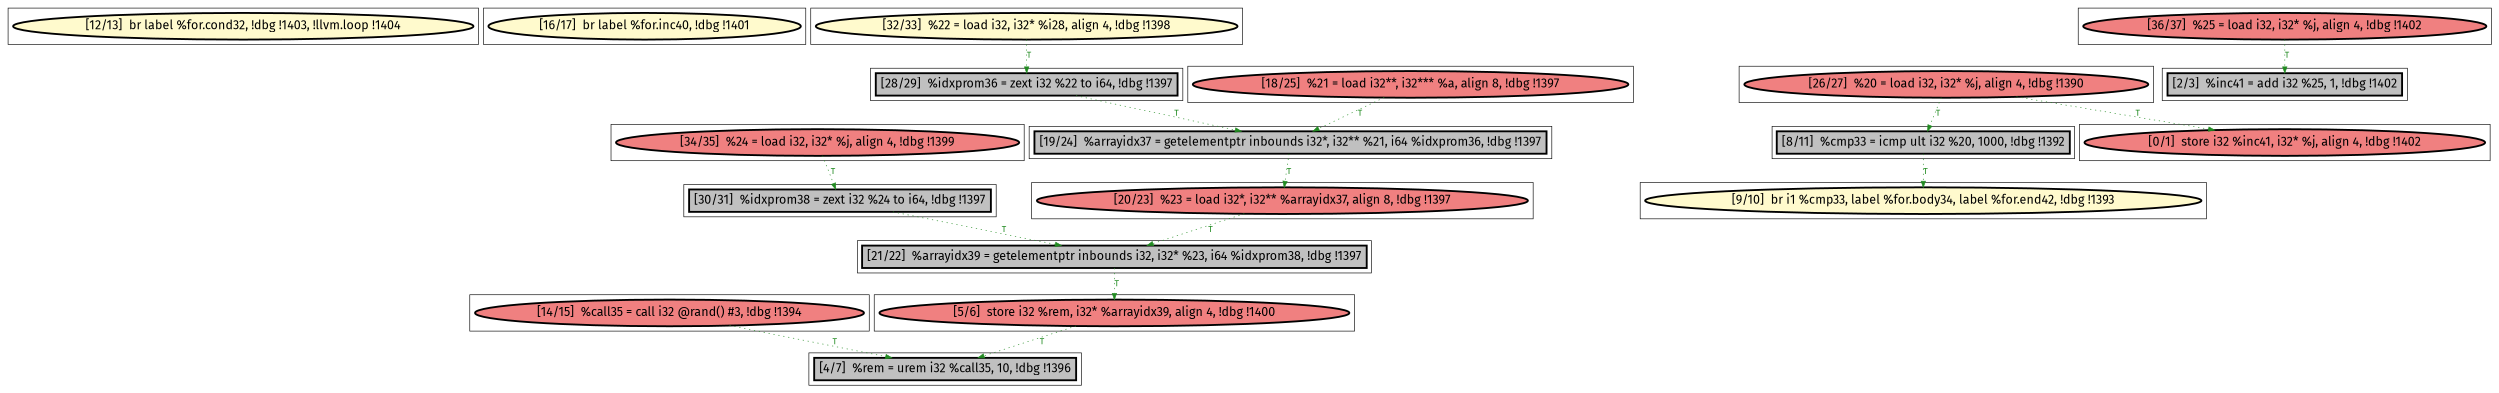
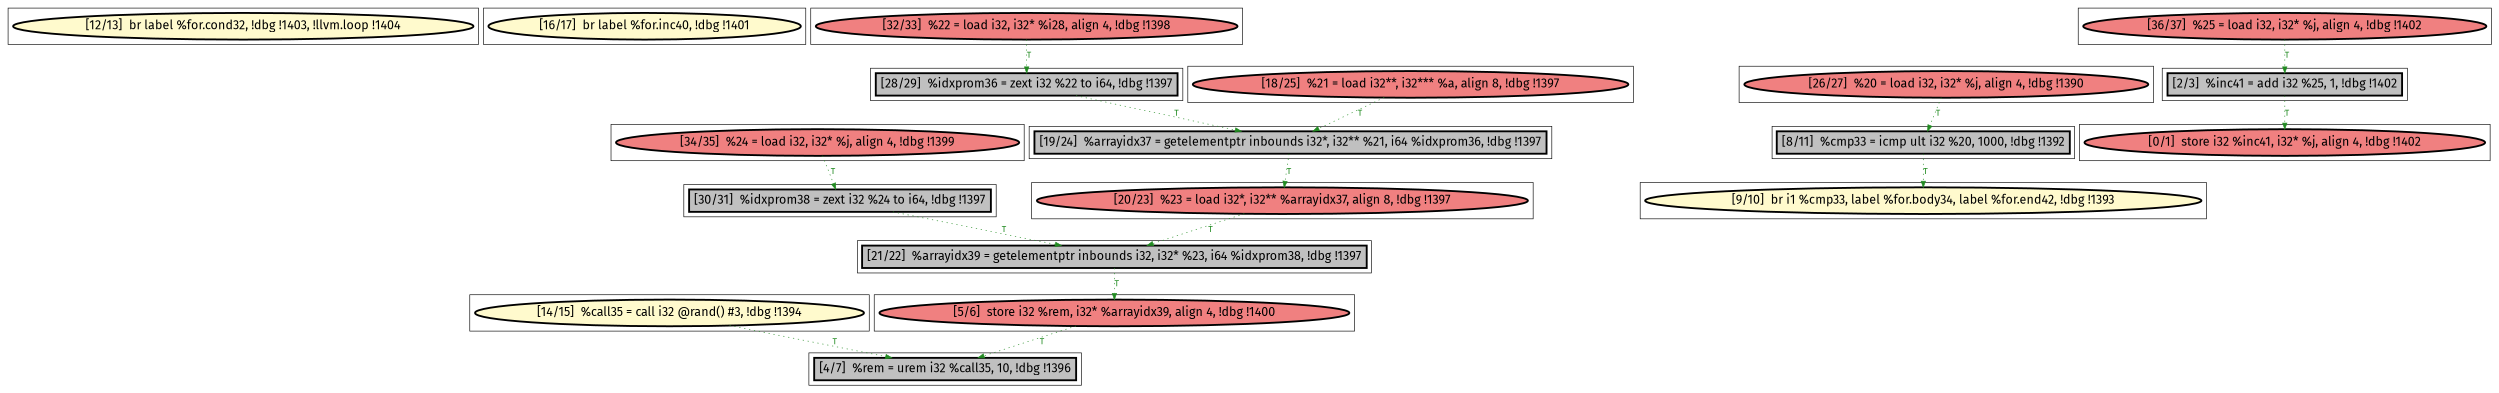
(1027, 26) -> (1027, 26)
(2112, 113) -> (2285, 109)
(670, 313) -> (670, 313)
